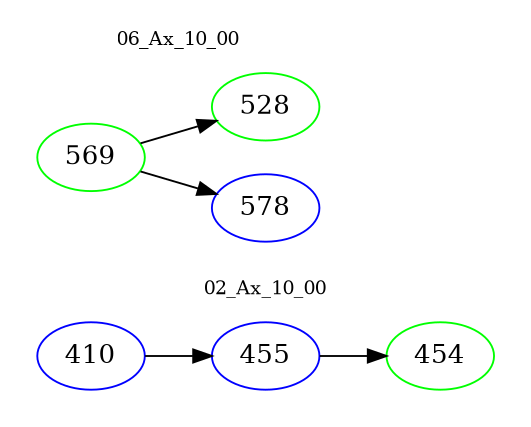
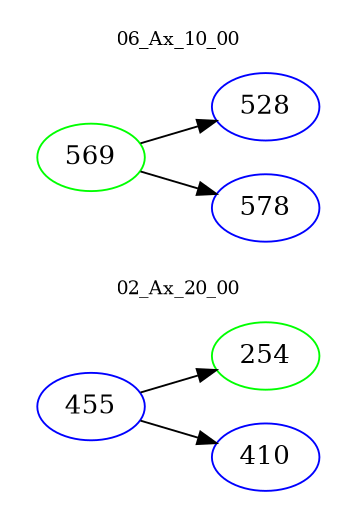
(266, 107) -> (266, 107)
(266, 289) -> (178, 289)
(169, 356) -> (169, 429)
(440, 356) -> (266, 356)
